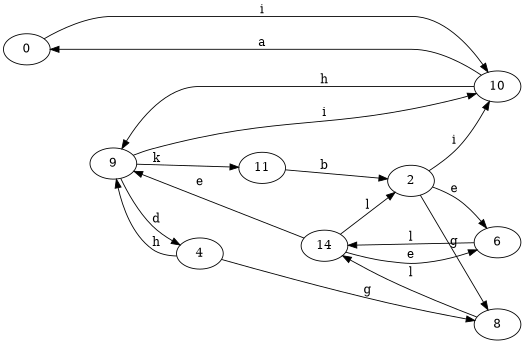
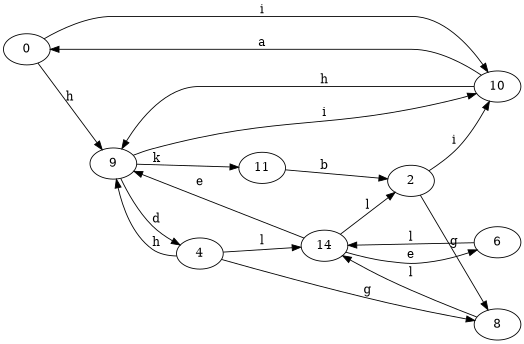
none -> (67, 103)
(459, 200) -> none
none -> (258, 250)
